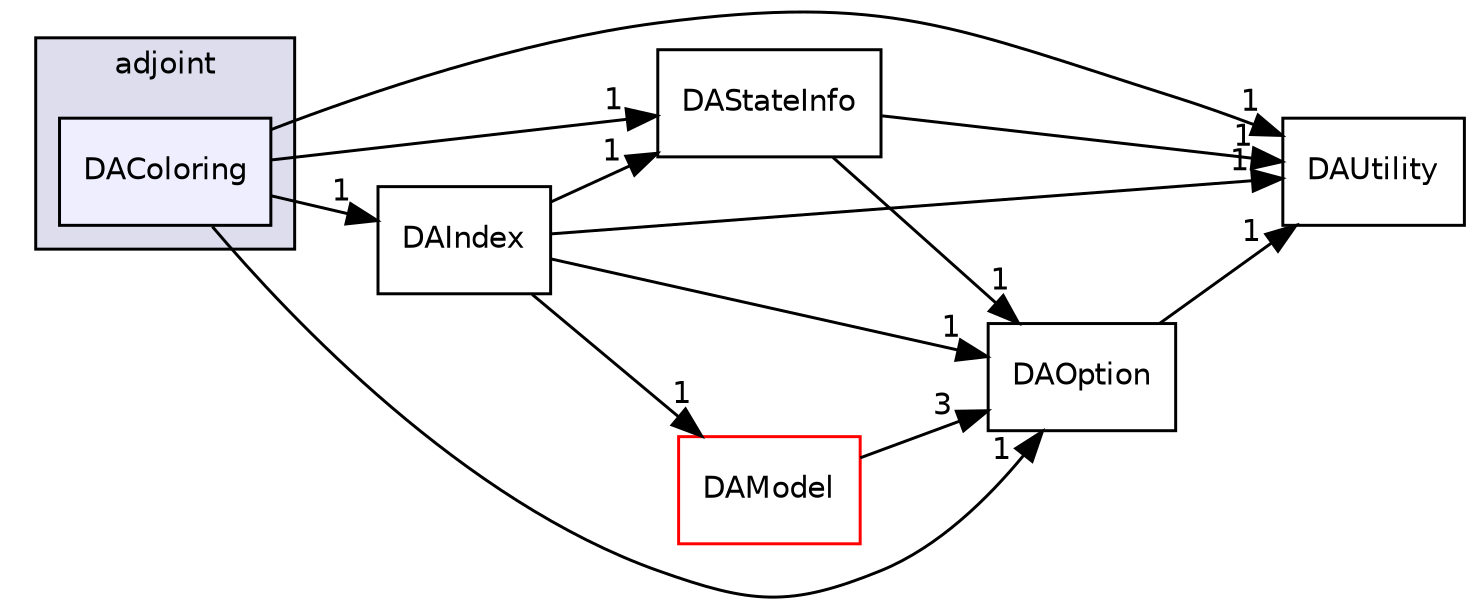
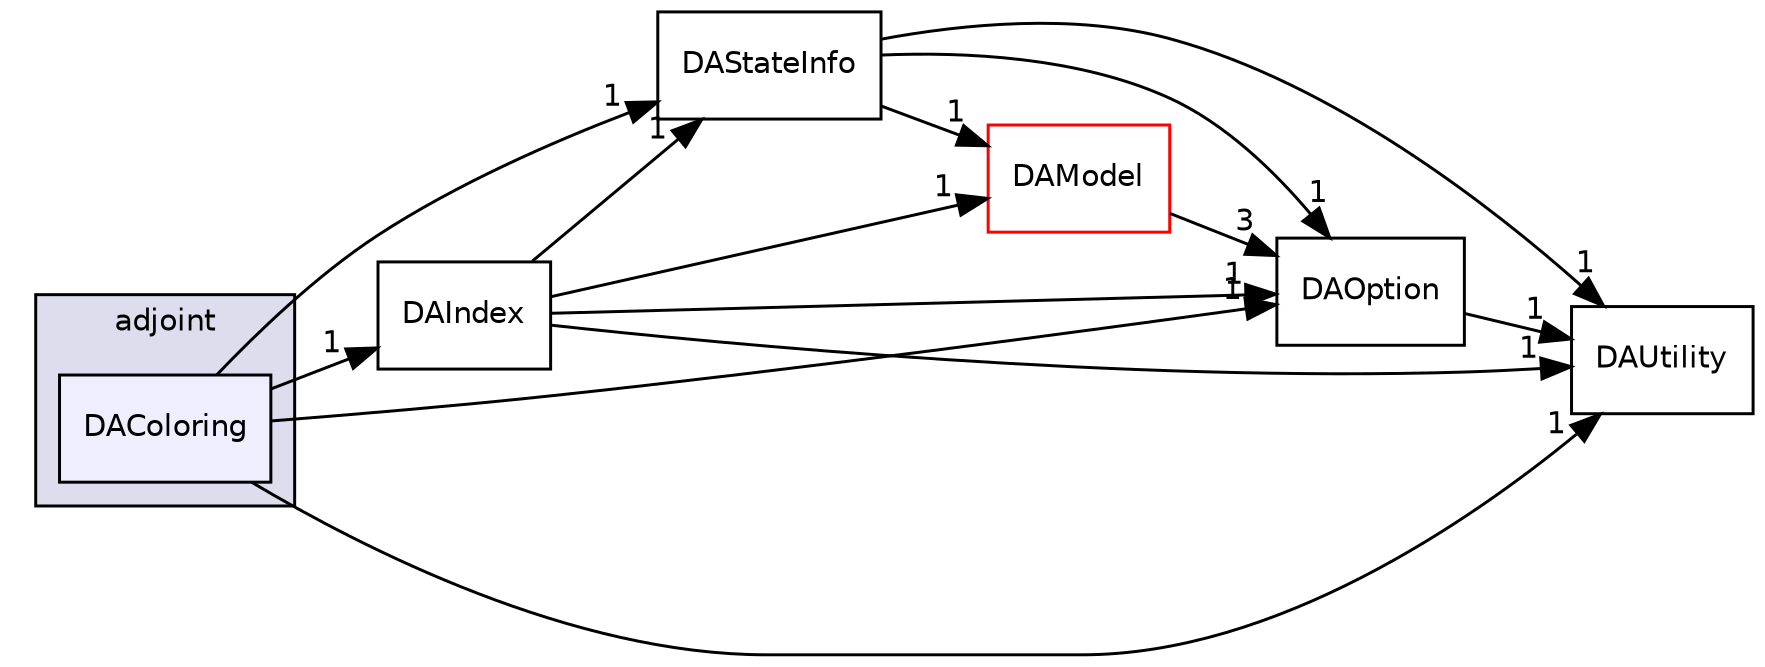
none -> (920, 121)
